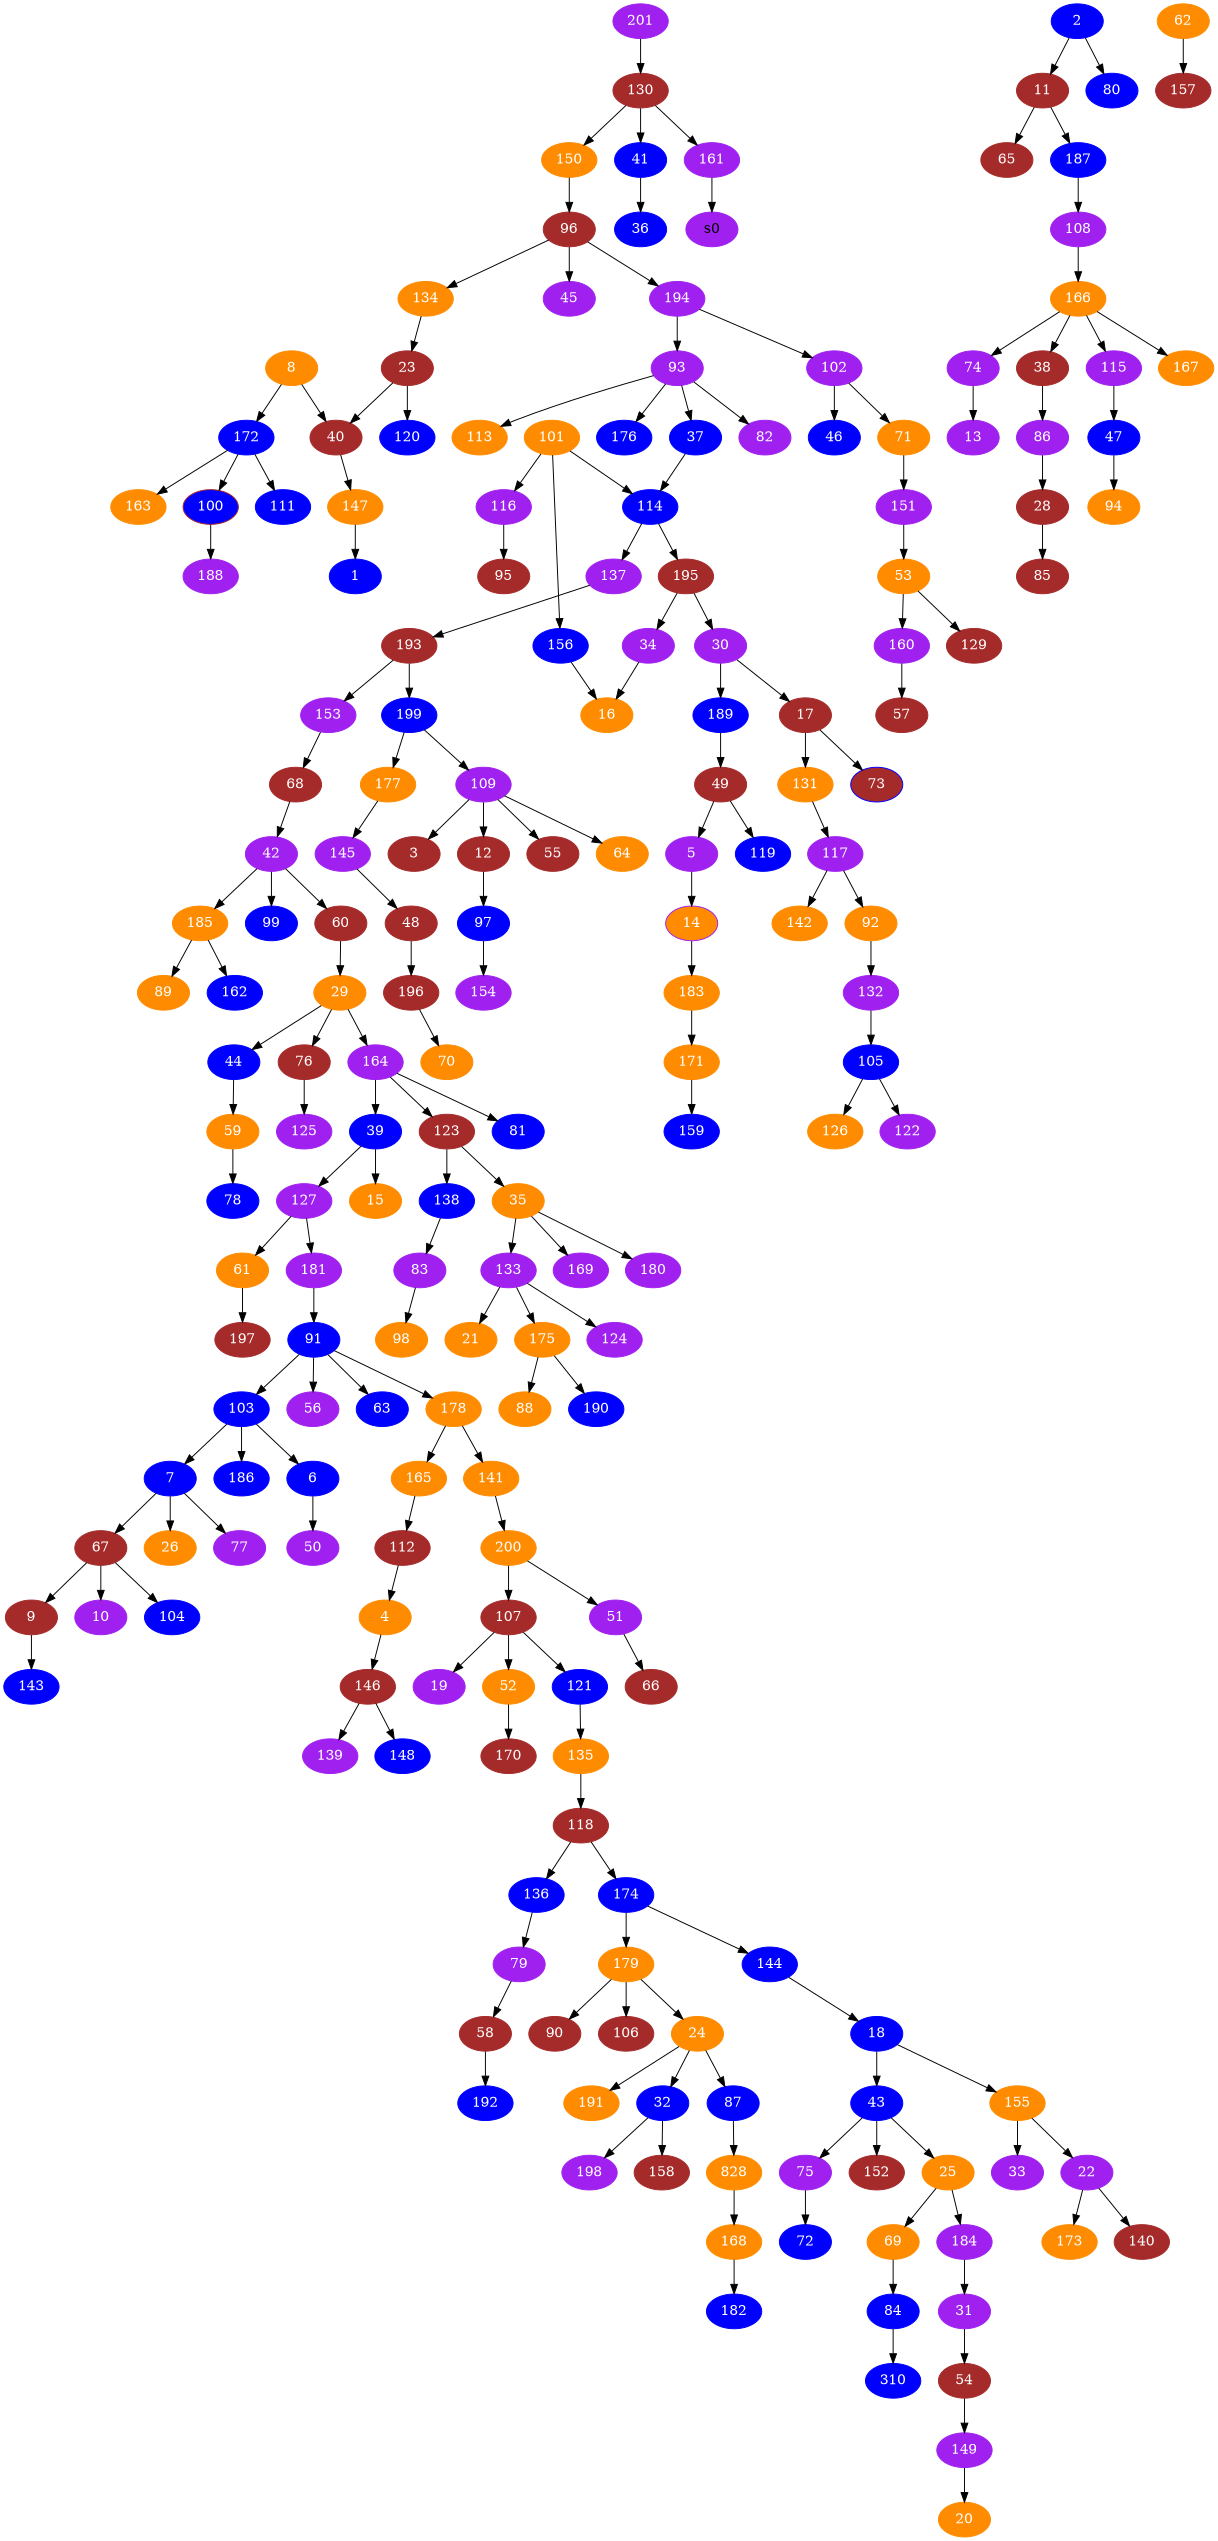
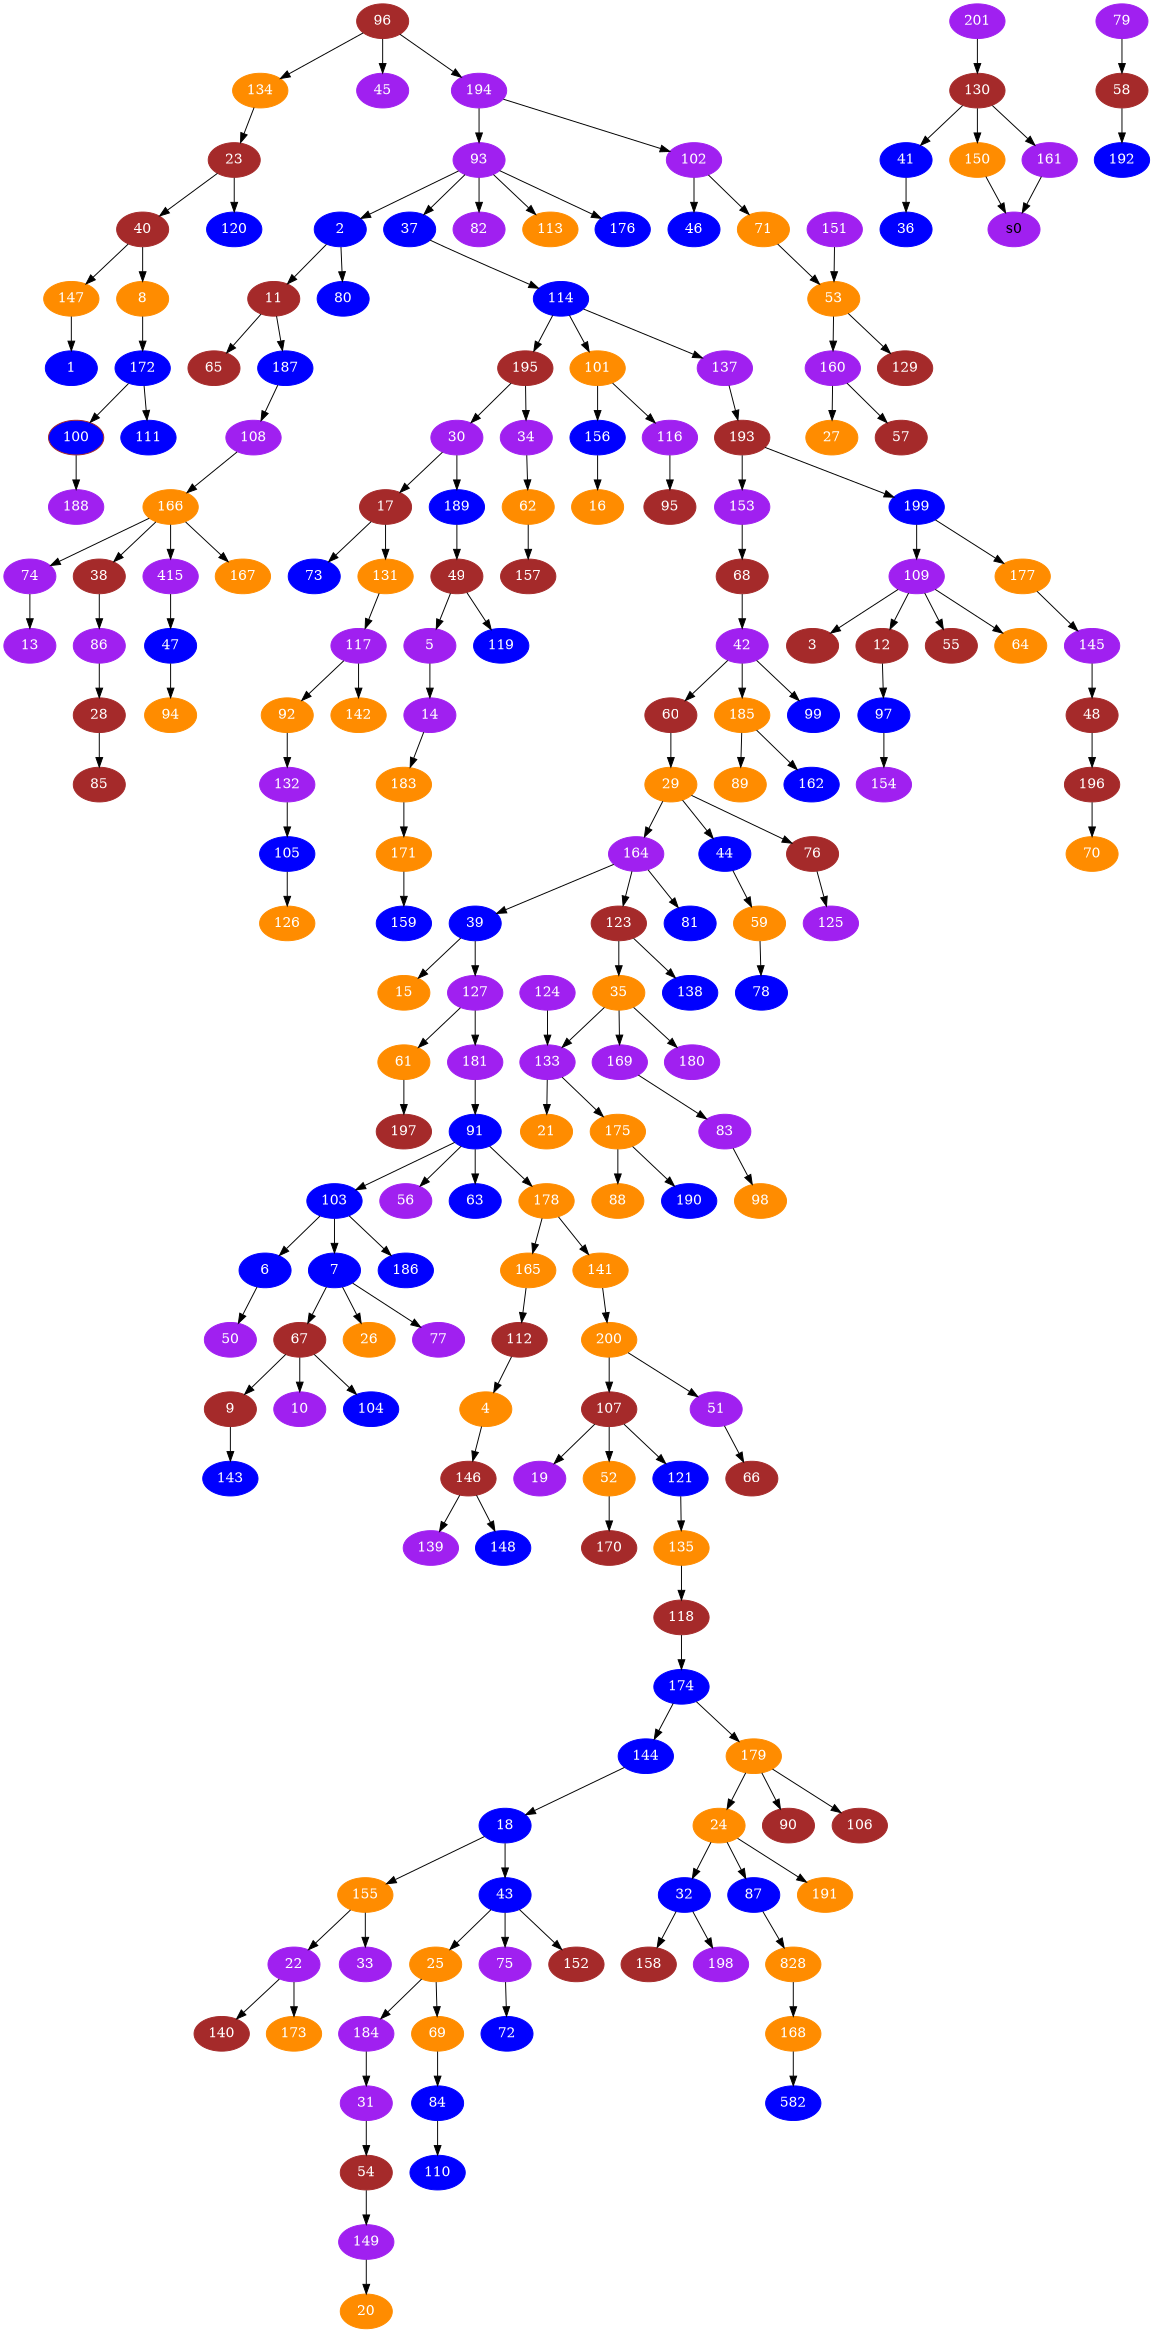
(569, 190) -> (993, 190)
none -> (414, 193)
(1114, 368) -> (171, 576)
(311, 399) -> (143, 259)
none -> (832, 438)
(904, 468) -> (795, 261)
(597, 470) -> (577, 329)
(138, 507) -> none
(630, 676) -> (527, 468)
(877, 785) -> (314, 576)
(692, 923) -> (430, 715)
(908, 1132) -> none
(435, 1231) -> (668, 1094)
(557, 1302) -> (547, 1023)
(537, 1895) -> none
(734, 2311) -> (793, 2103)
(893, 2381) -> (438, 2173)
